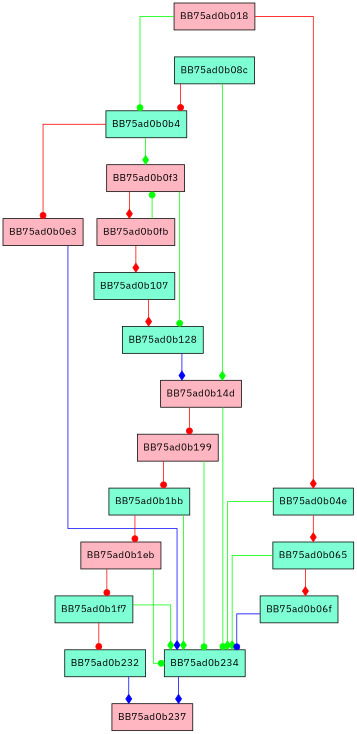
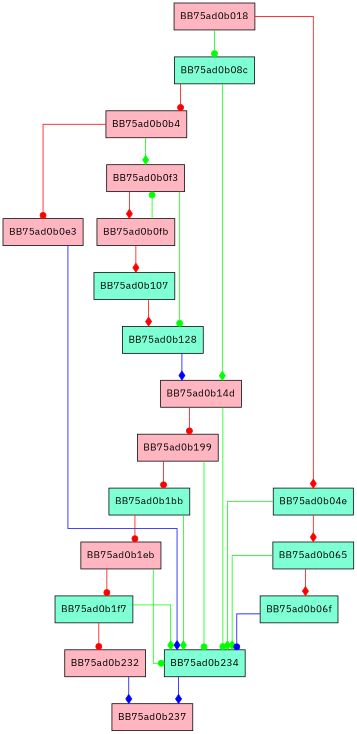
(140, 44) -> (214, 40)
(146, 124) -> (146, 124)
(105, 663) -> (105, 663)
